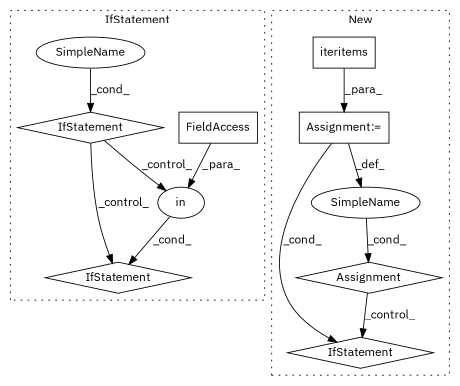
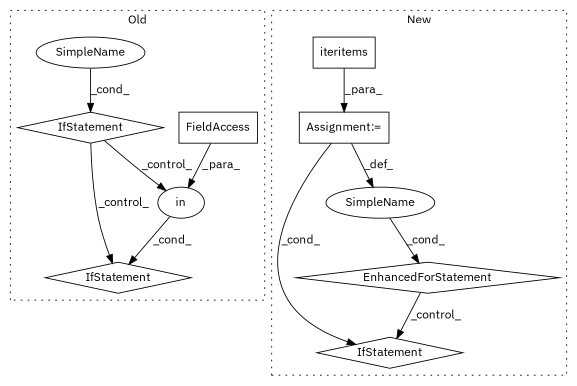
(138, 20) -> (138, 20)
(369, 278) -> (428, 278)
